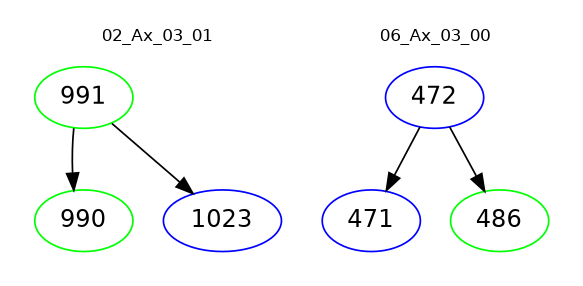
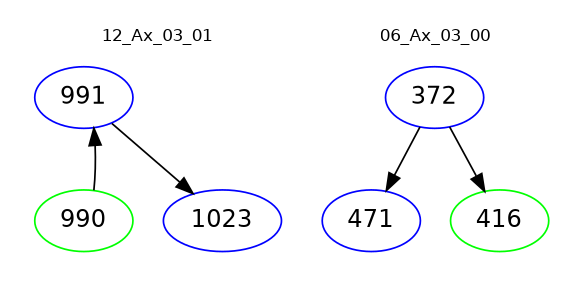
(157, 37) -> (157, 37)
(84, 98) -> (84, 98)
(435, 98) -> (435, 98)
(72, 151) -> (95, 168)
(500, 221) -> (500, 221)
